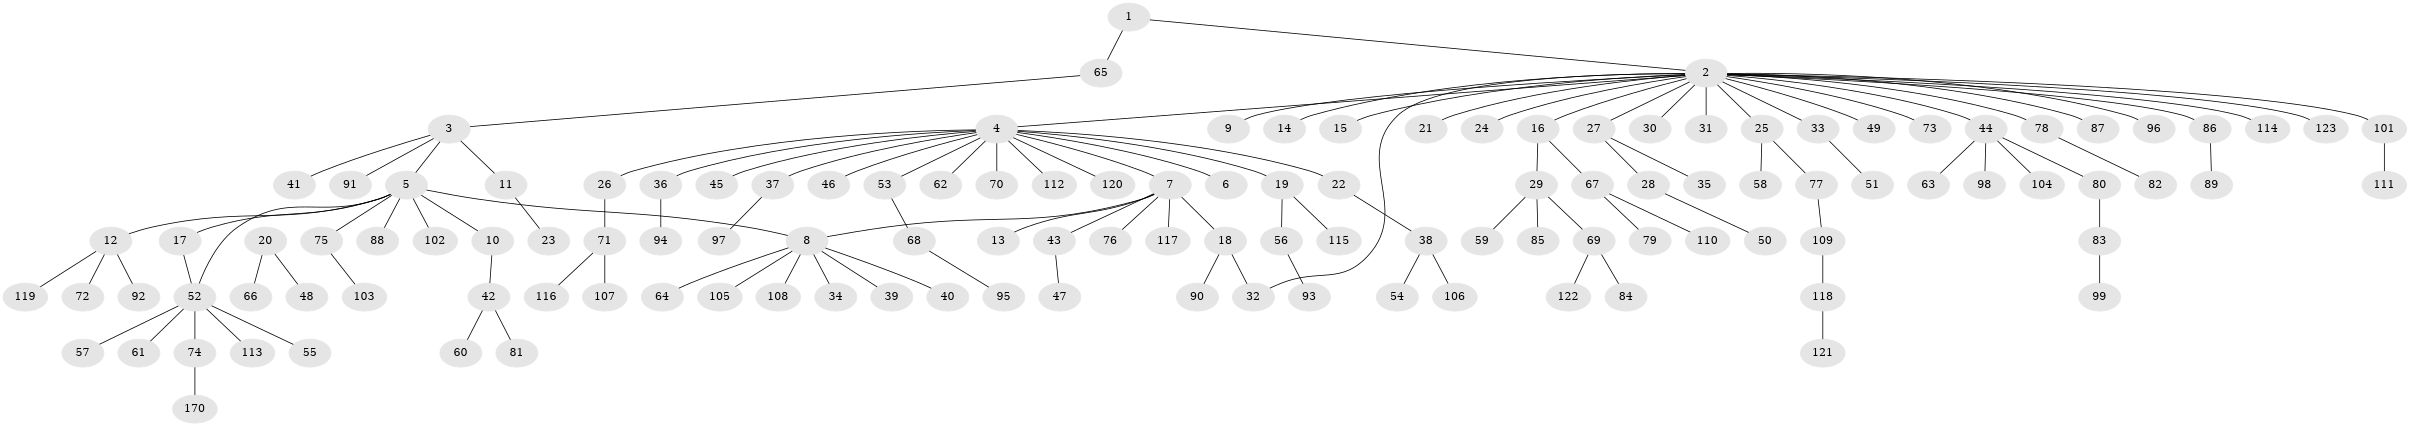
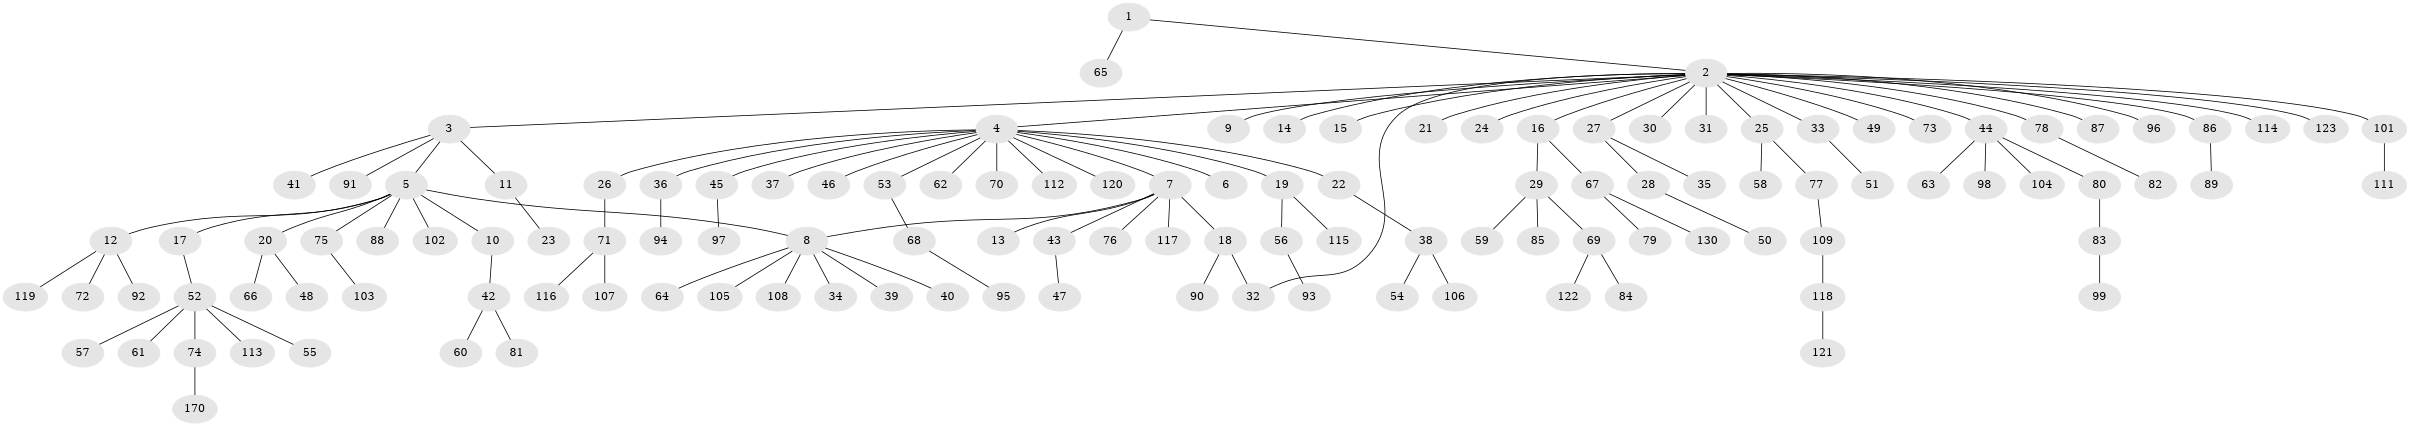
(775, 101) -> (1078, 101)
(278, 209) -> (328, 215)
(746, 213) -> (718, 213)
(1708, 241) -> (1708, 241)
